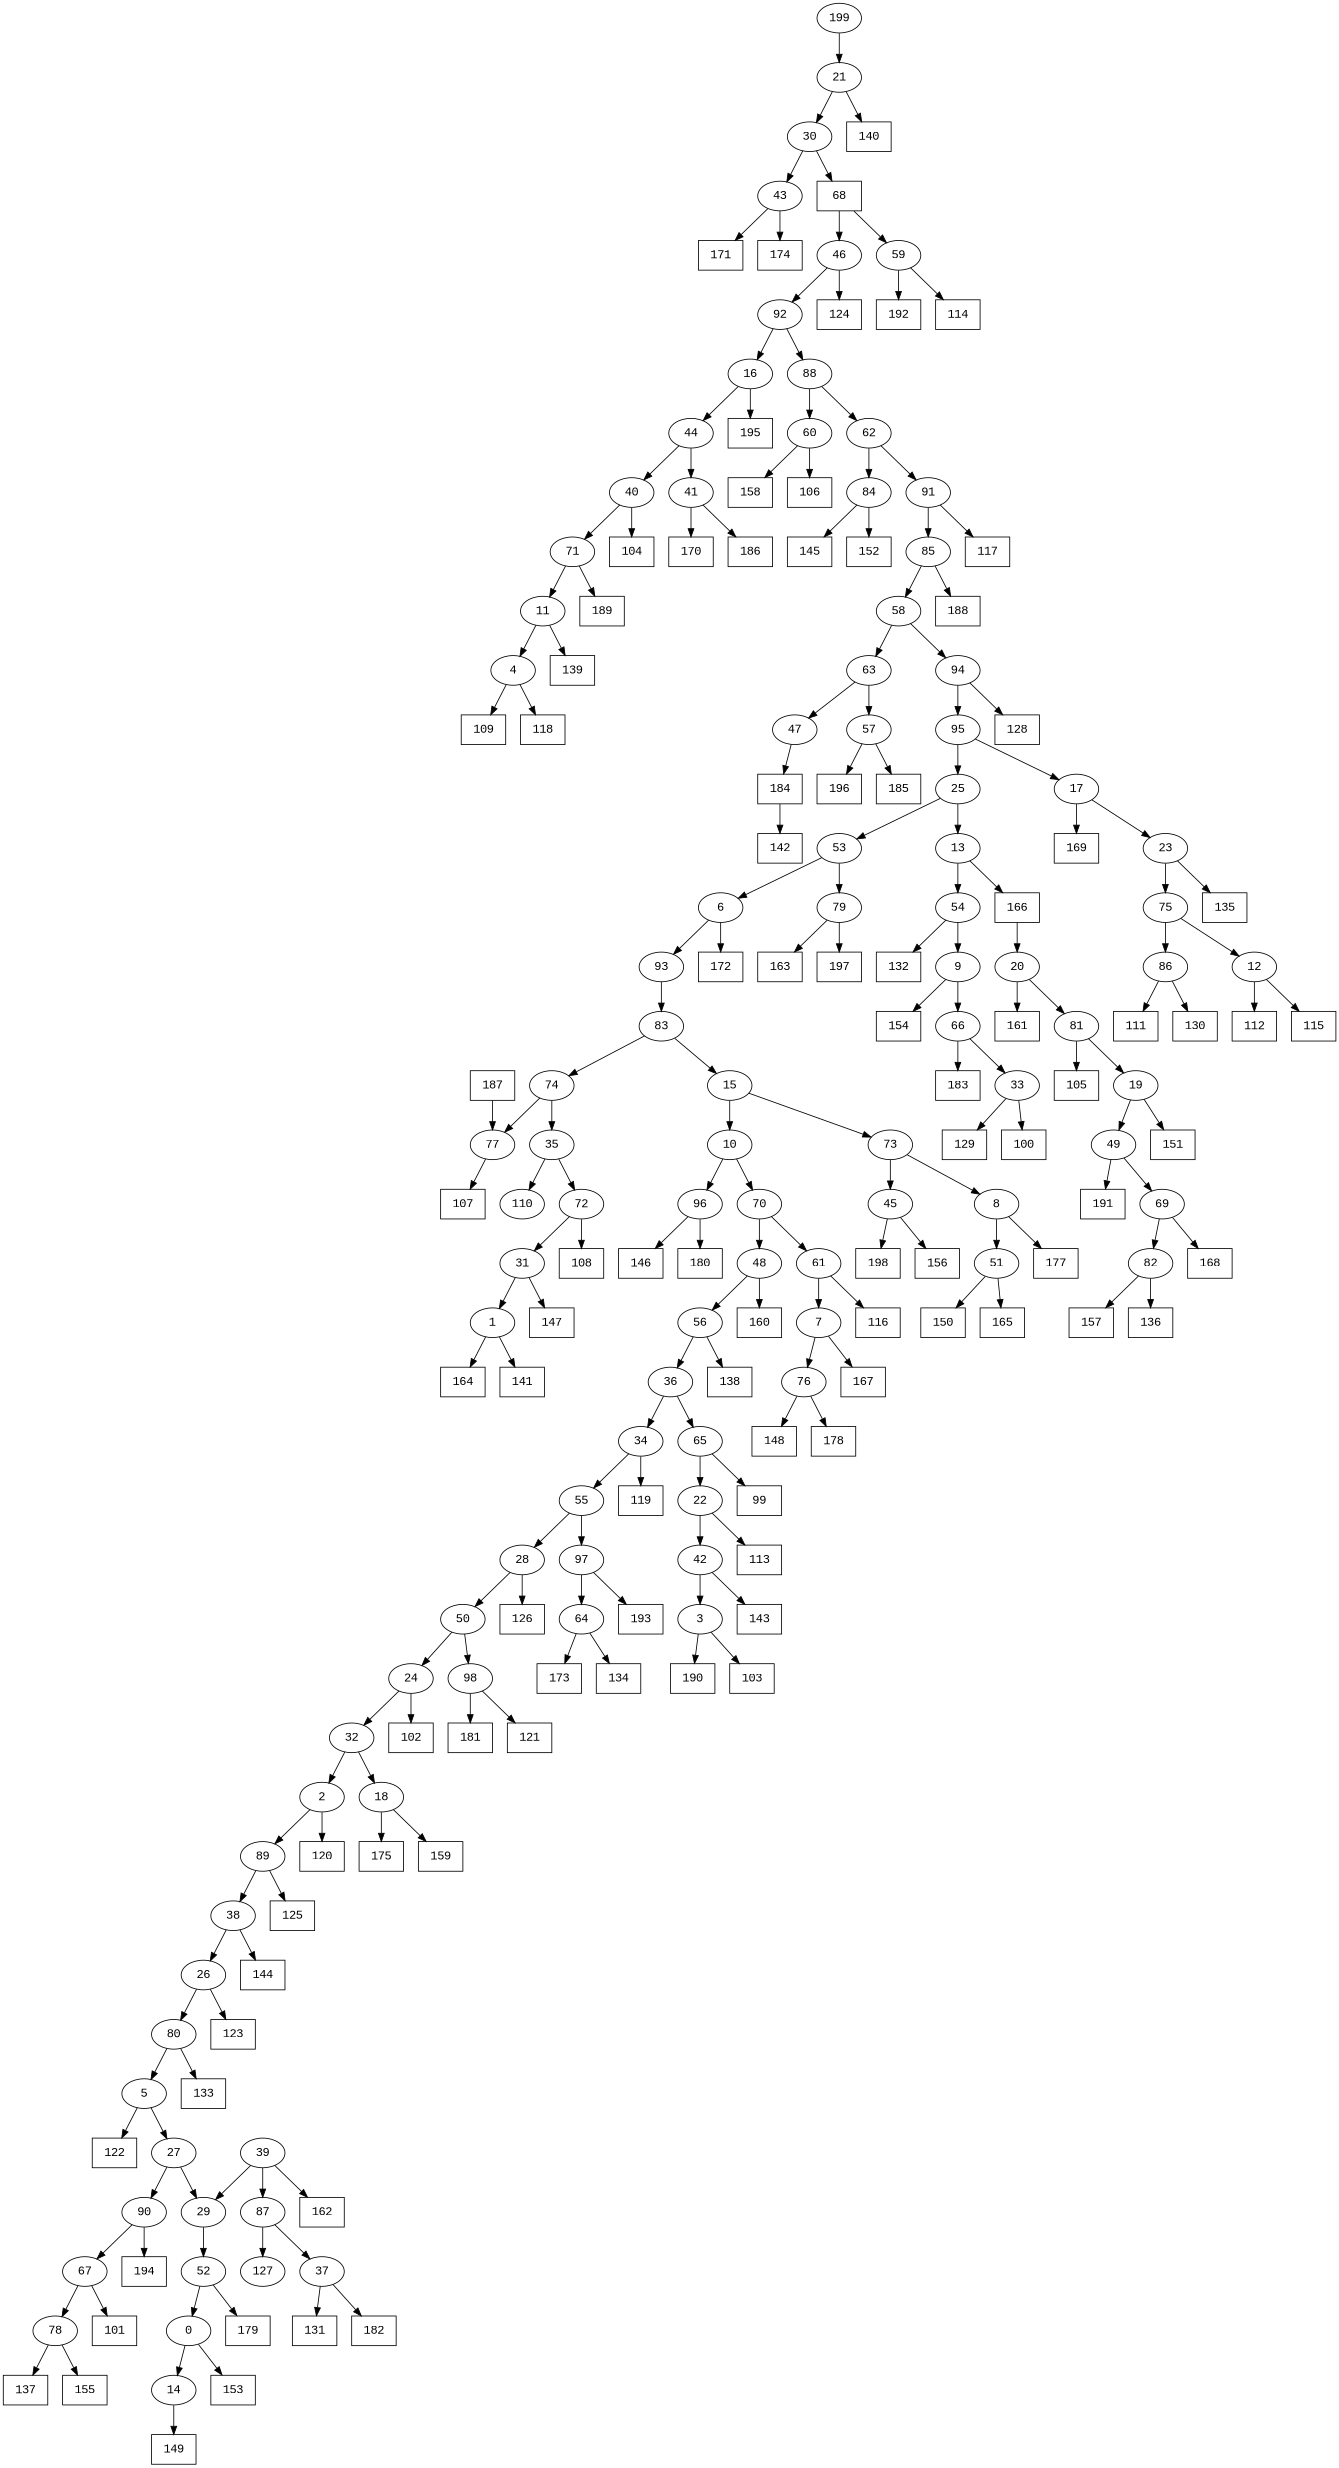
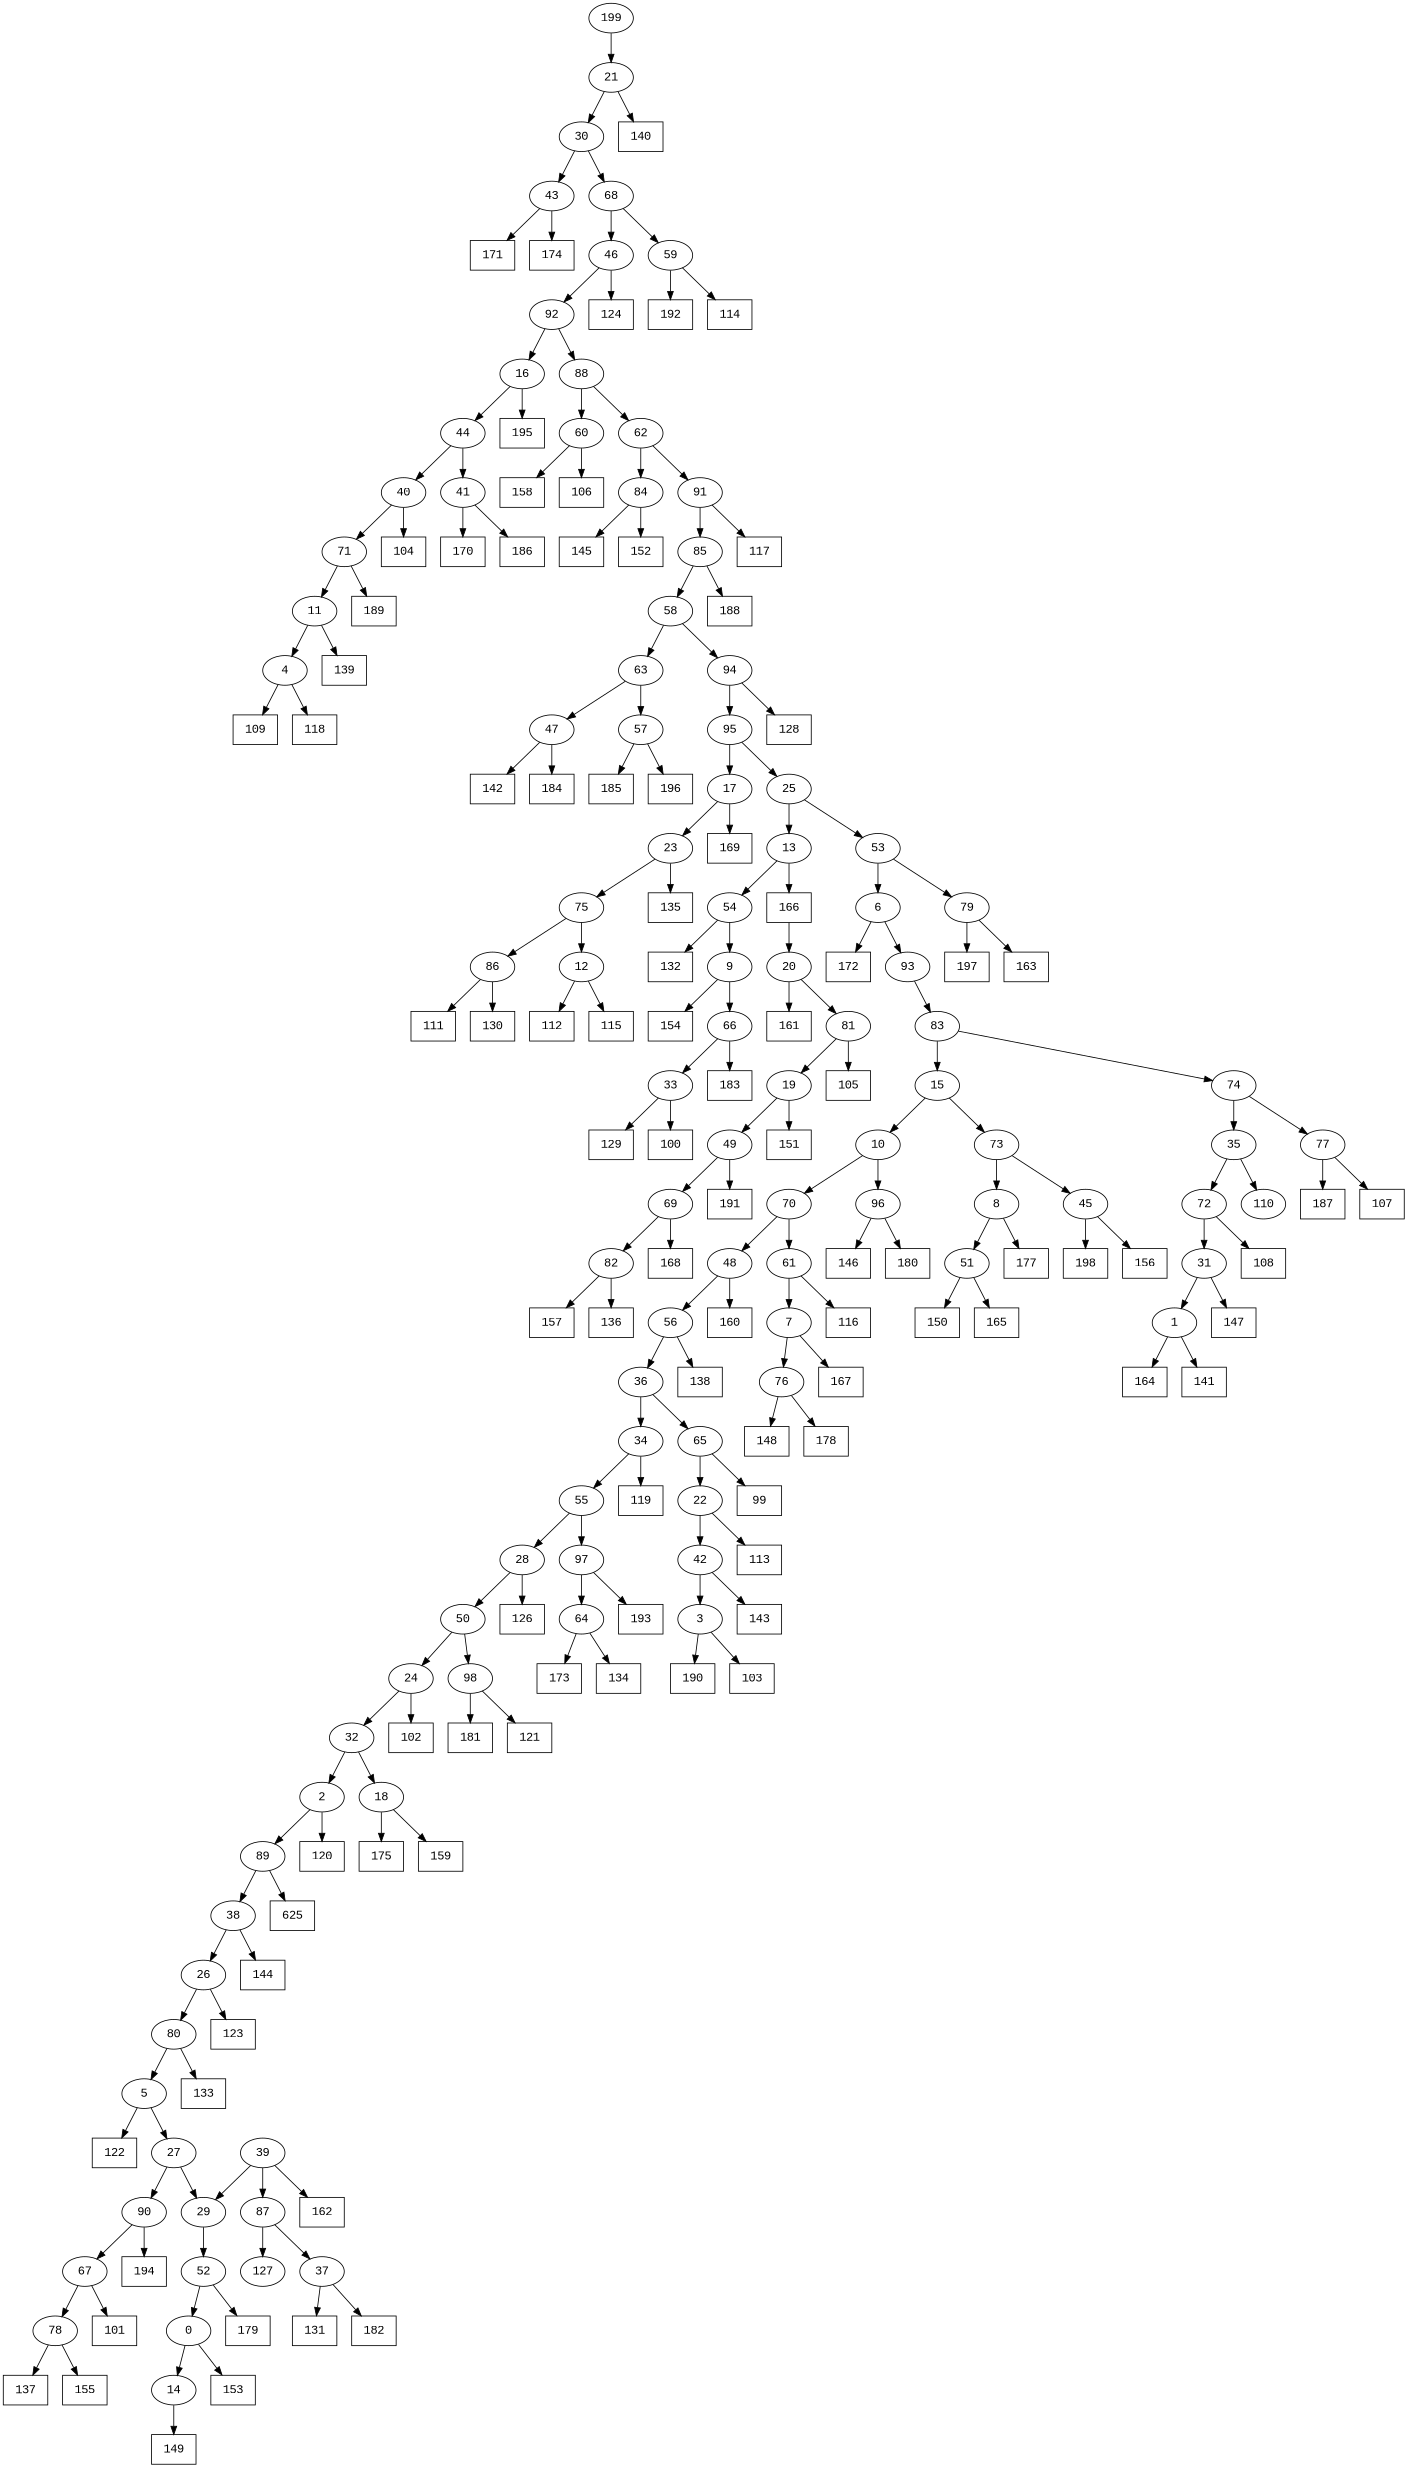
(839, 196) -> (611, 196)
(780, 815) -> (526, 755)
(493, 1111) -> (1323, 1170)
(292, 1916) -> (292, 1916)
